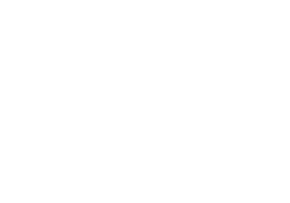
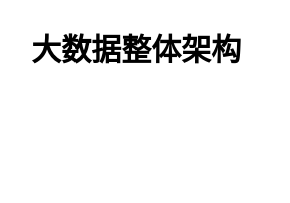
none -> (144, 101)
